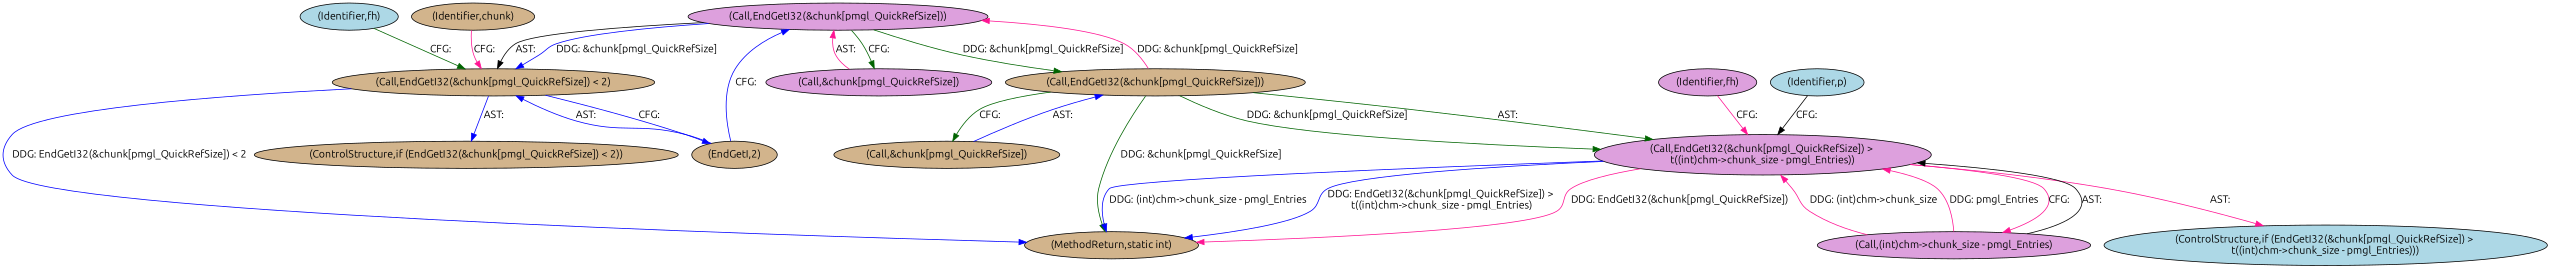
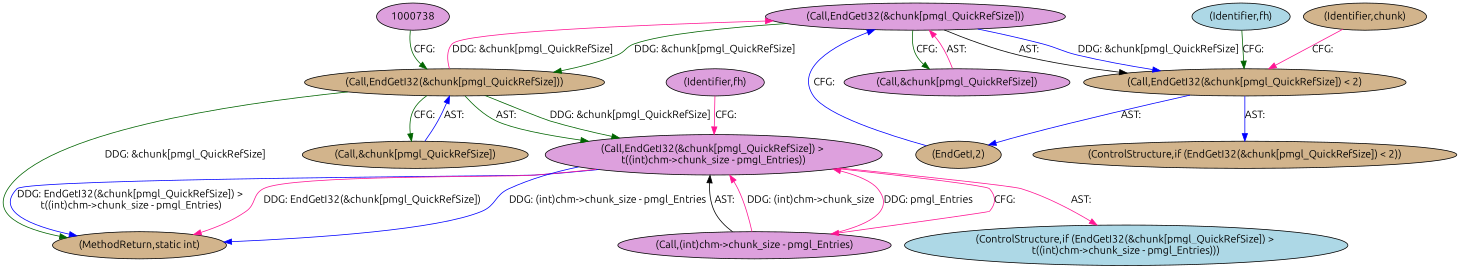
none -> (413, 17)
(1817, 82) -> none
(651, 115) -> (1133, 115)
(616, 128) -> none
(319, 213) -> none
